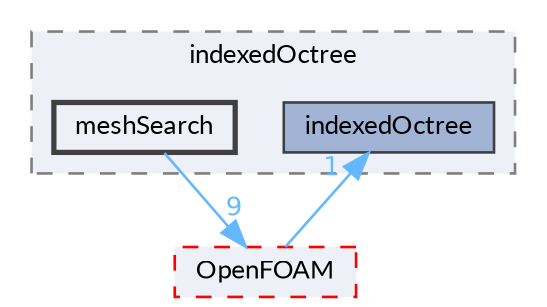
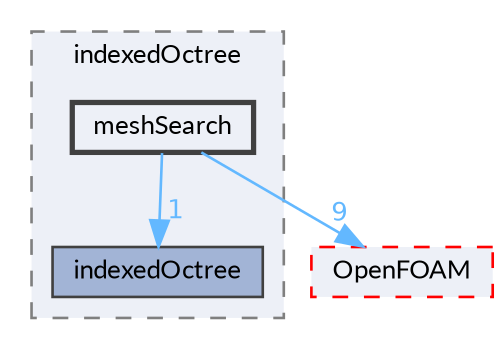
(318, 210) -> (161, 187)
